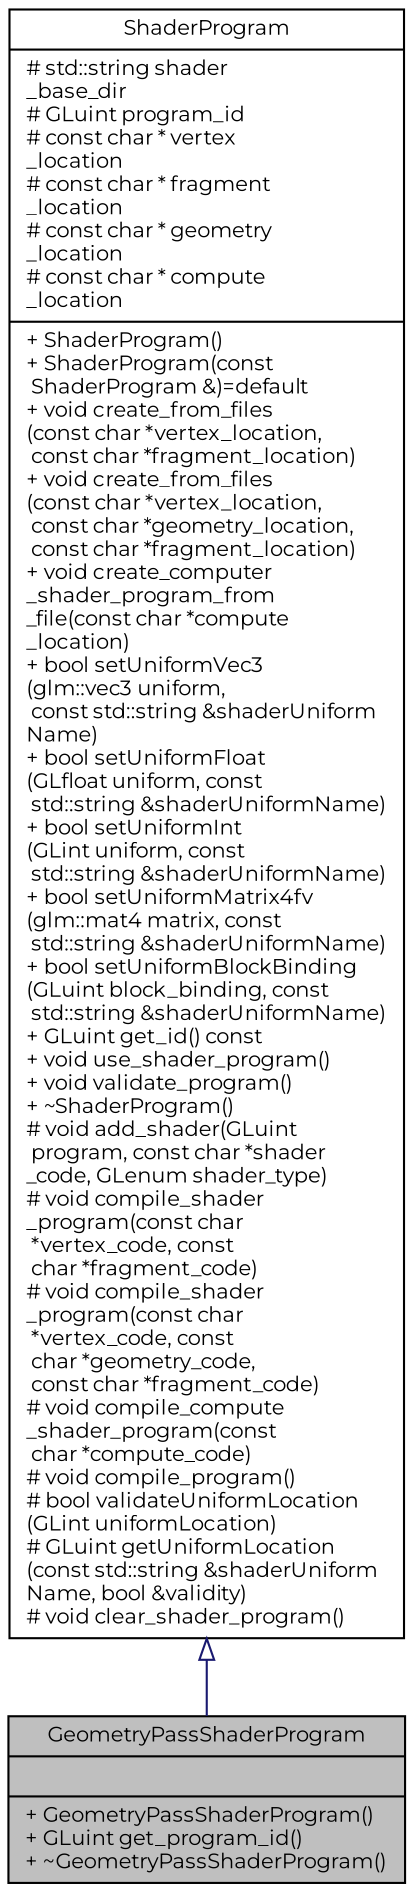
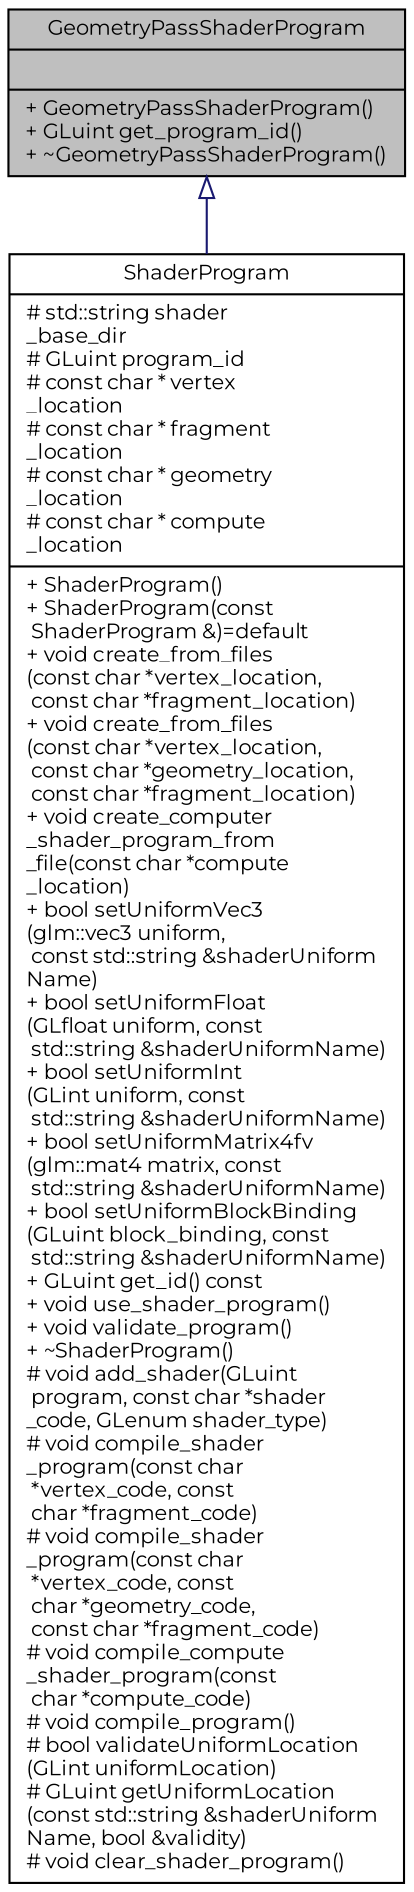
(207, 1688) -> (207, 226)
